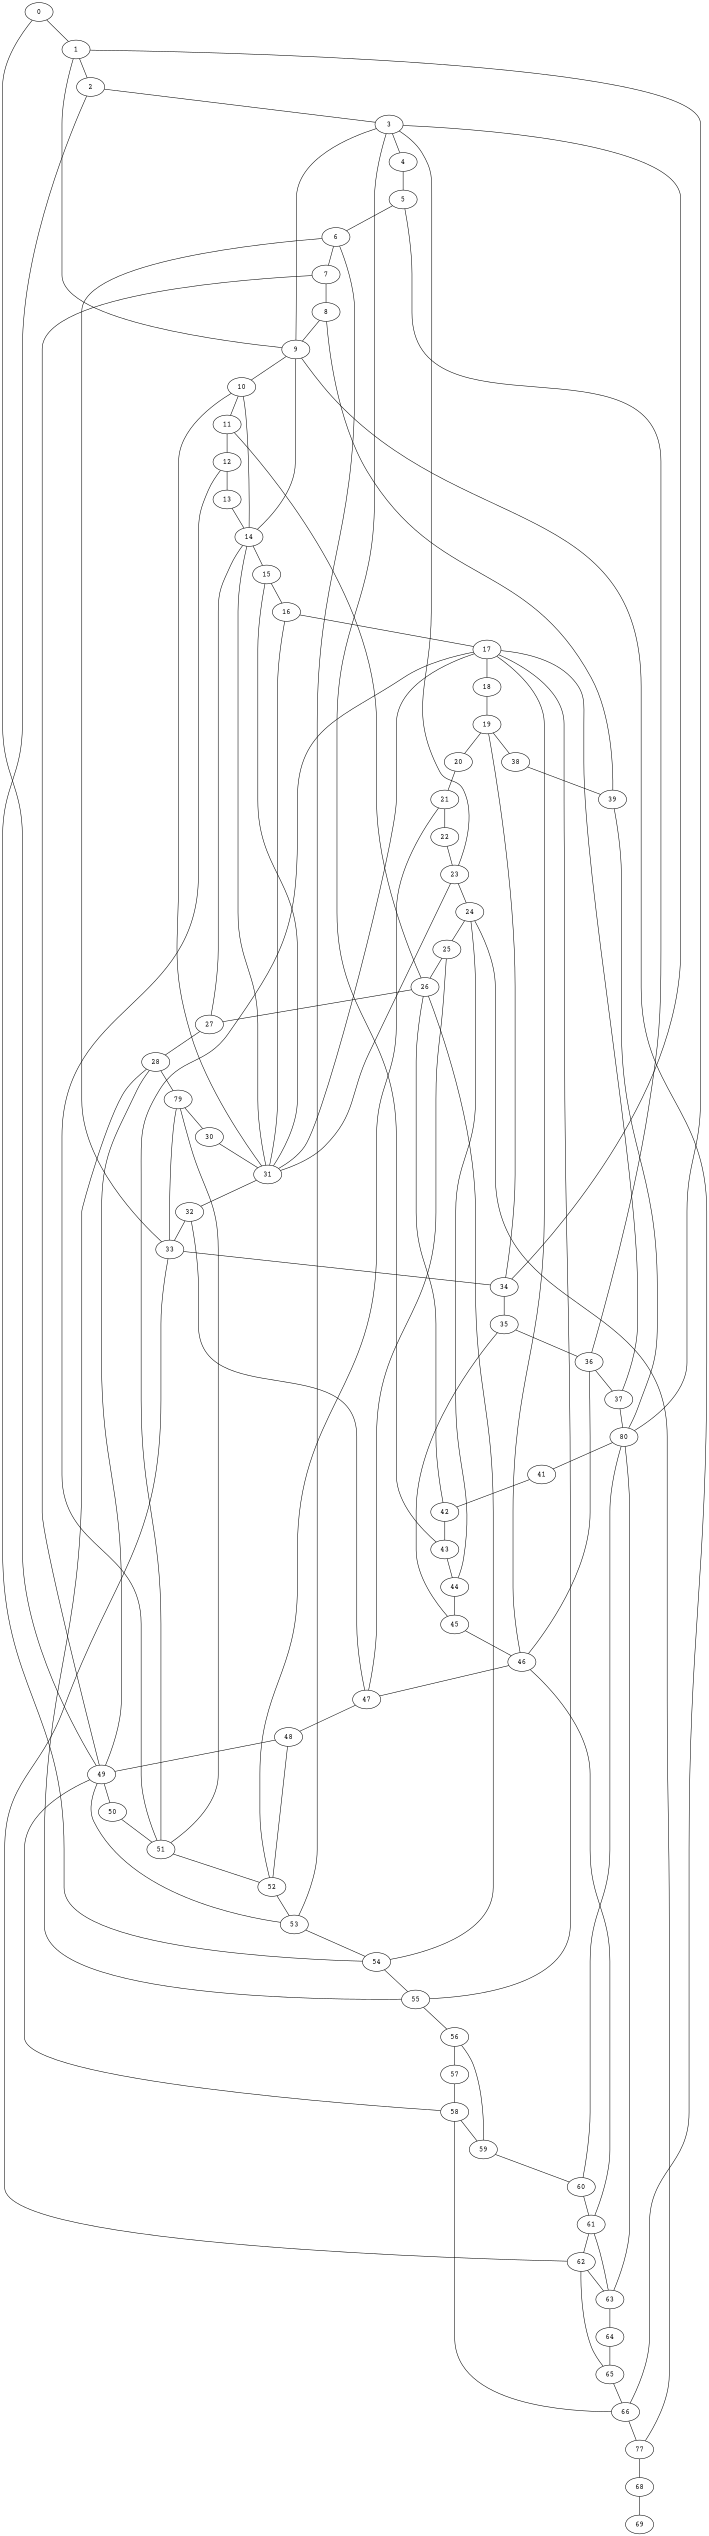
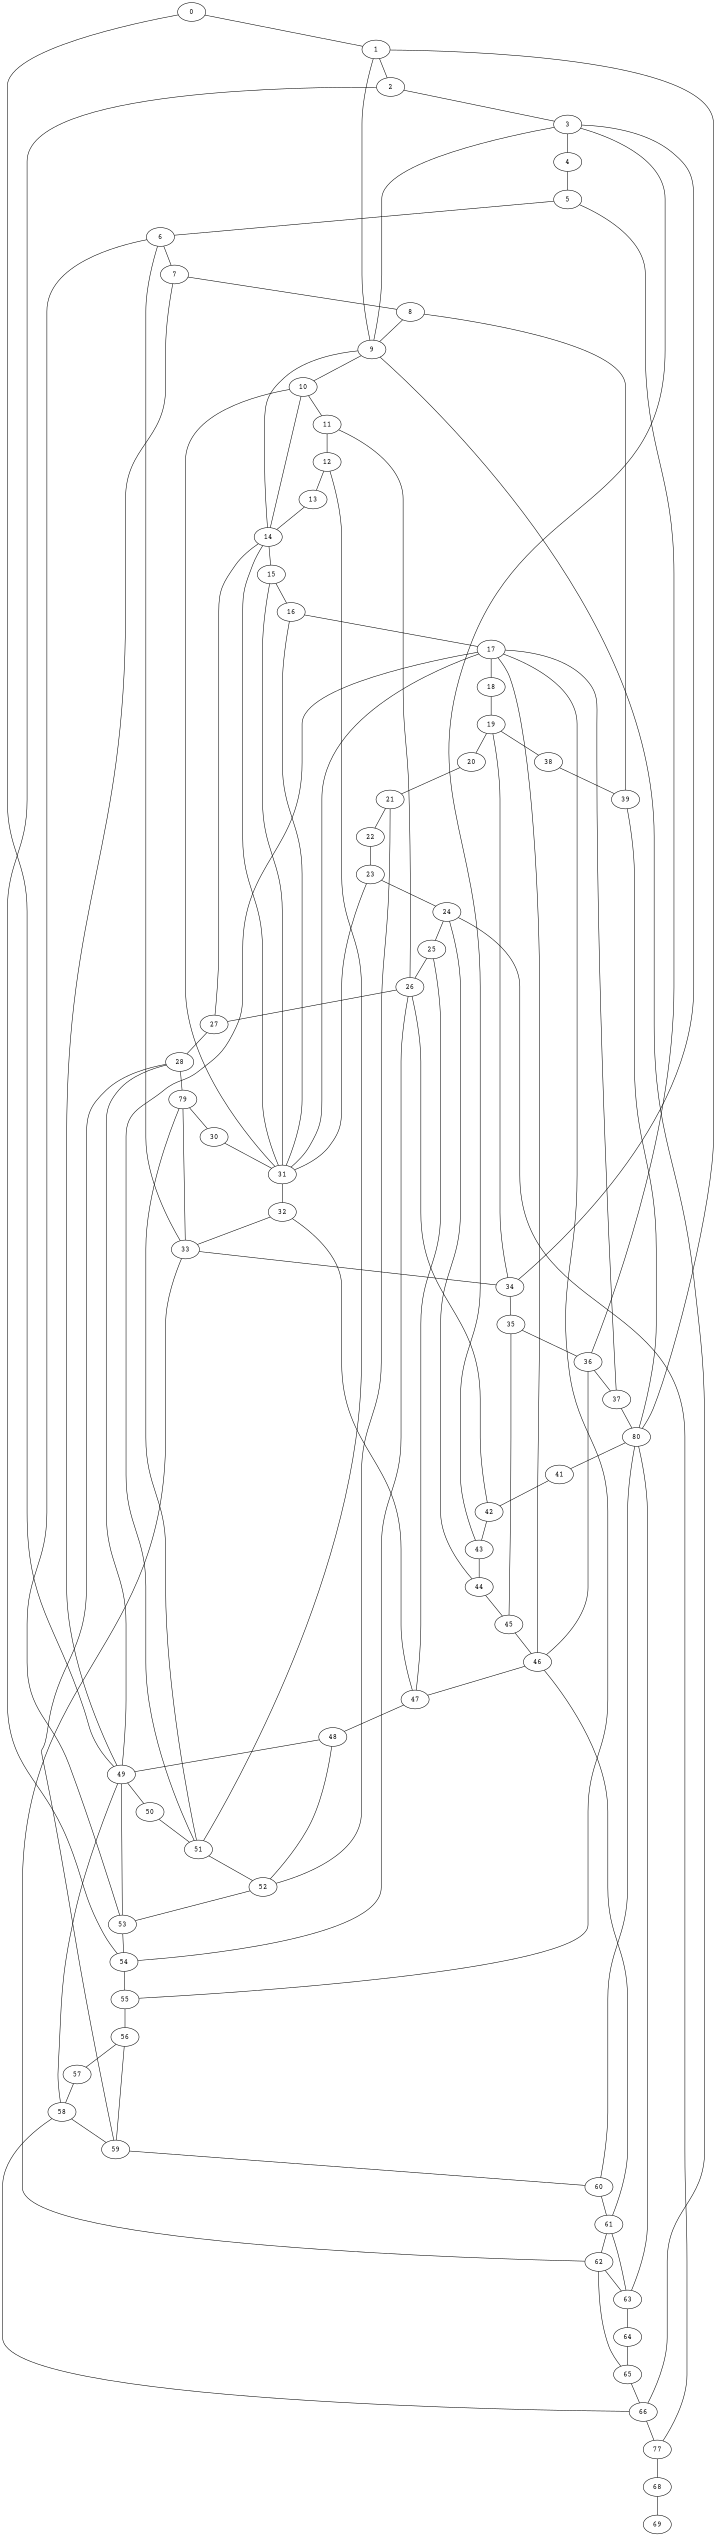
(431, 501) -> none
(60, 1678) -> (86, 1586)
